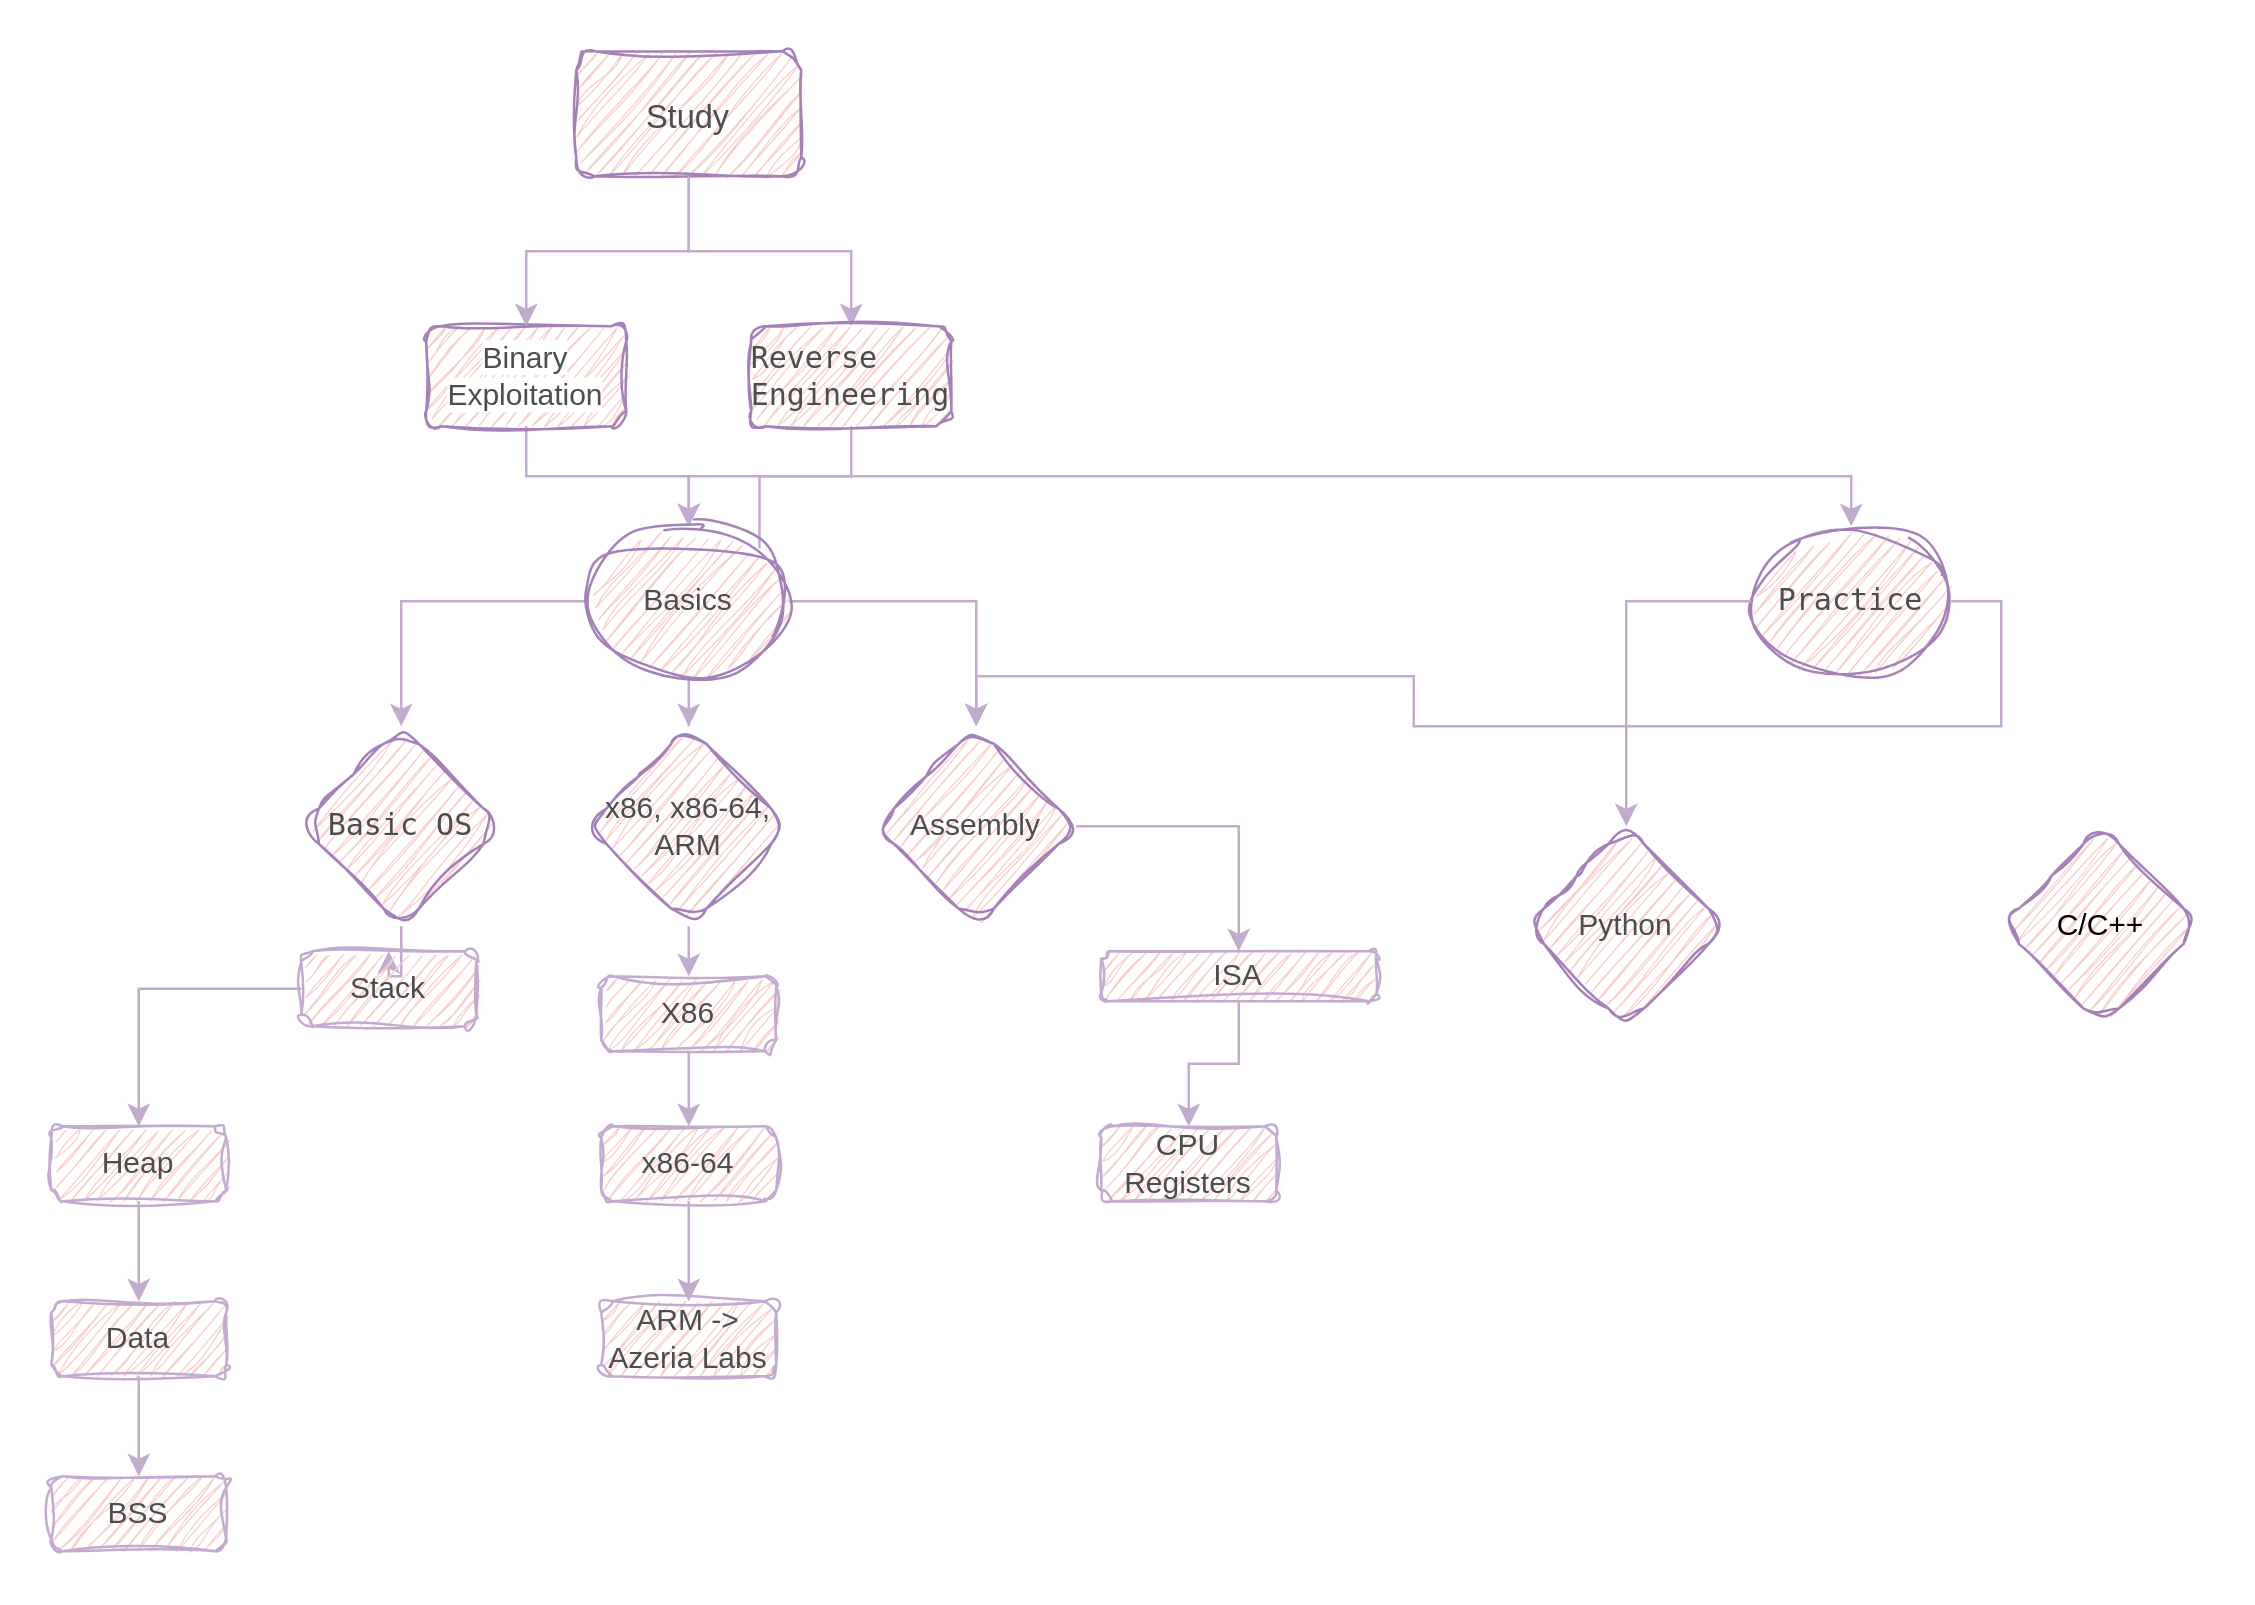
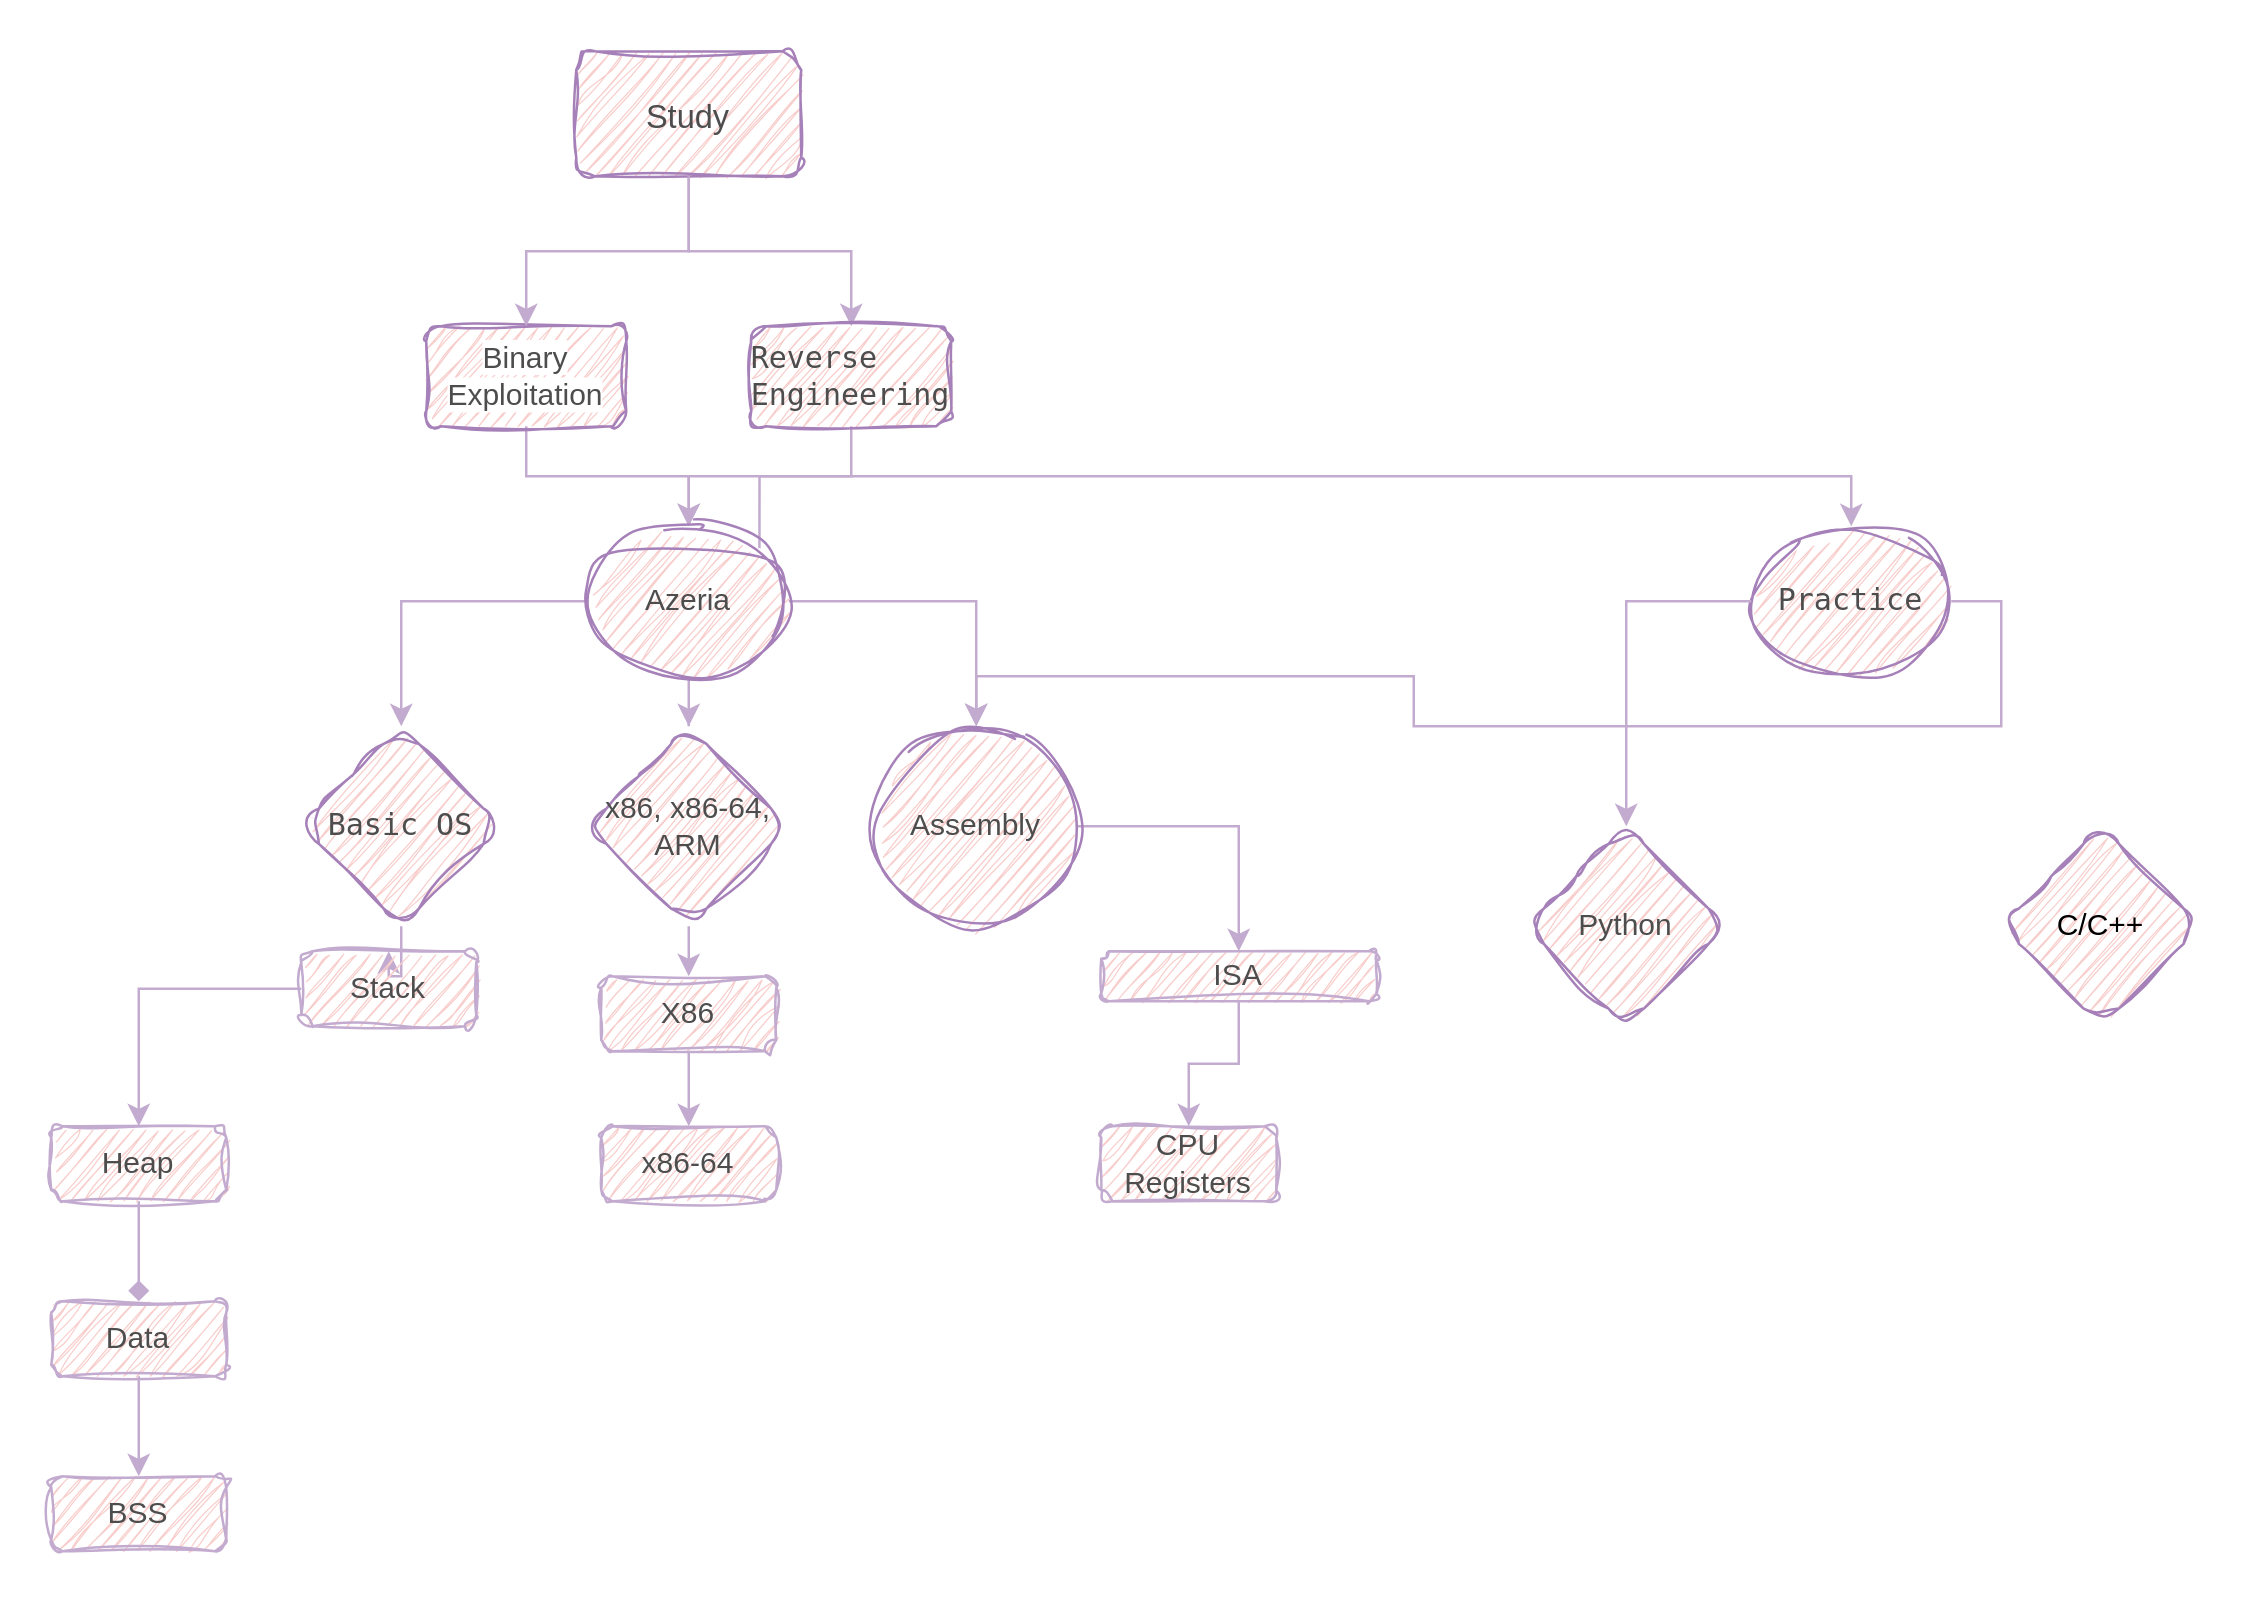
(689, 601) -> (689, 601)
(976, 826) -> (976, 826)
(689, 1244) -> none
(139, 1282) -> (139, 1281)
(689, 1339) -> none
